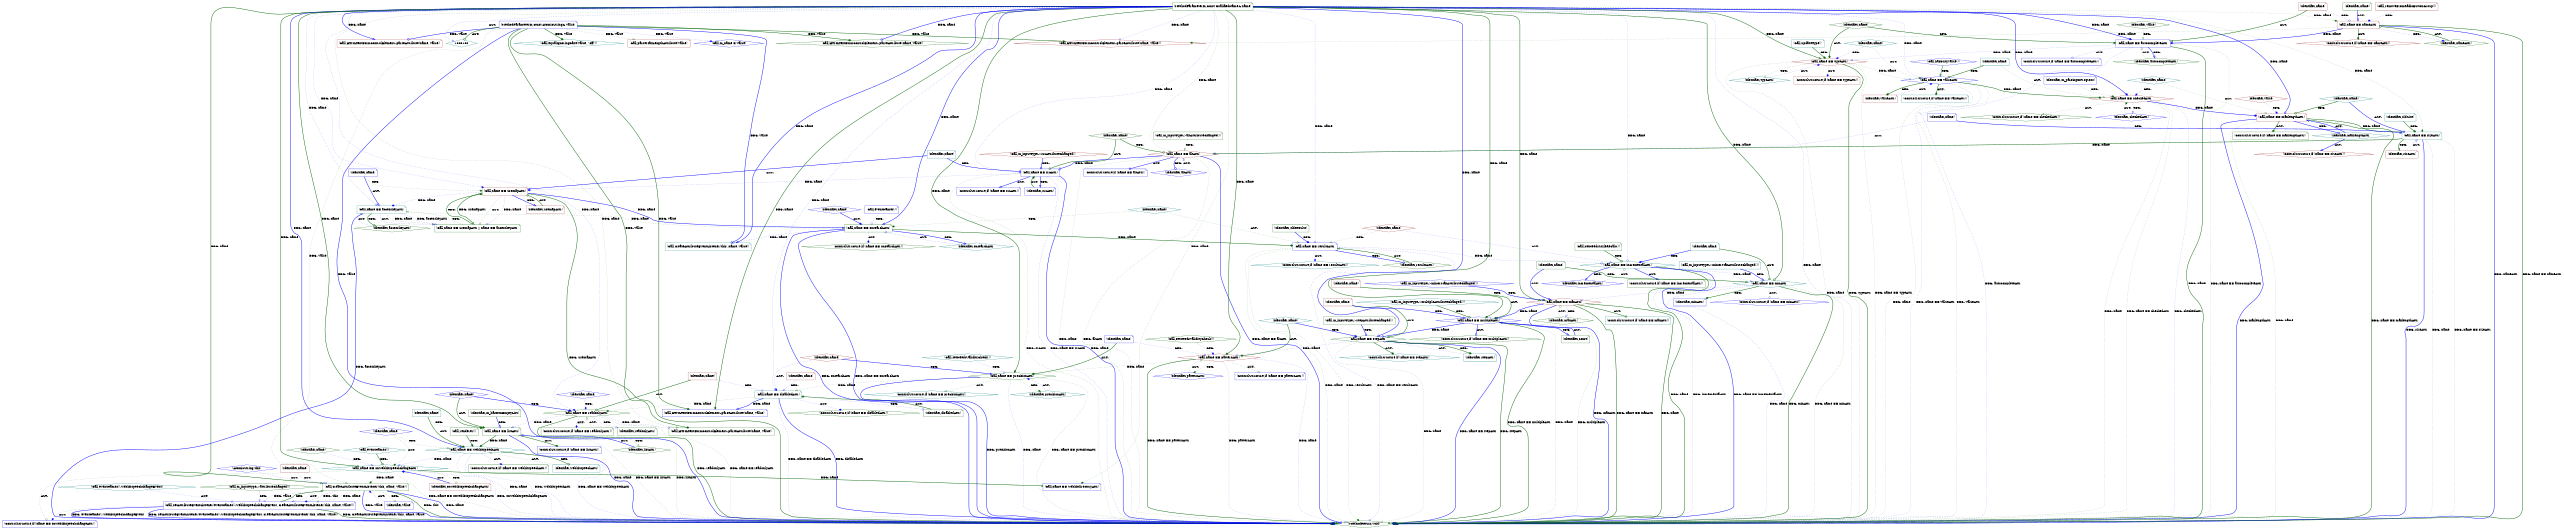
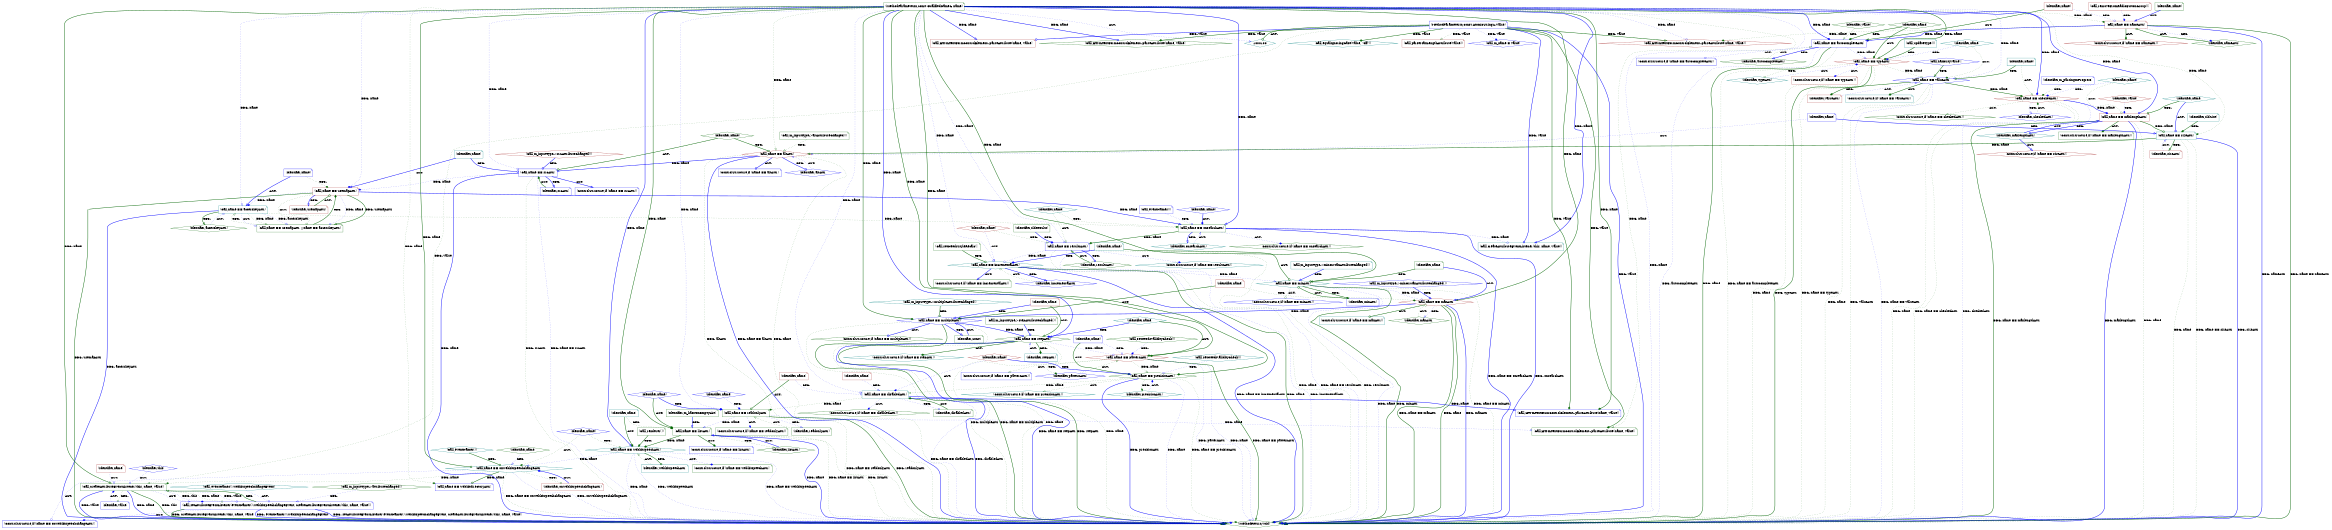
(1913, 90) -> (1879, 89)
none -> (1322, 296)
(587, 413) -> (746, 413)
(247, 469) -> (153, 469)
(190, 475) -> (250, 476)
